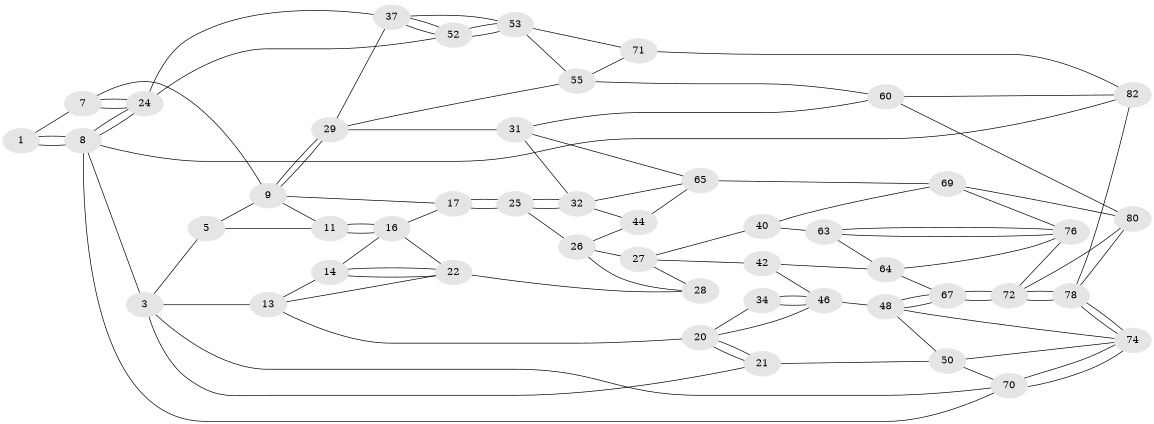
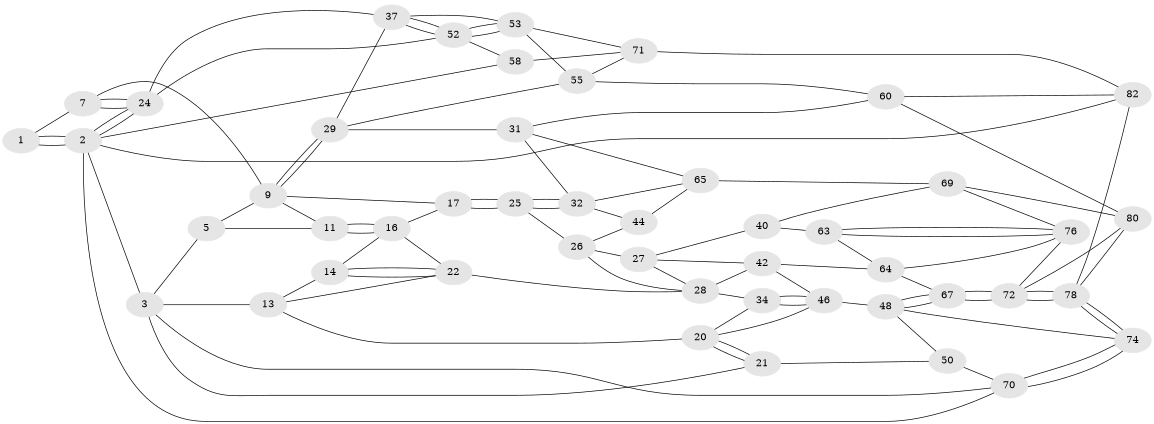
none -> (515, 62)
(83, 141) -> (83, 141)
none -> (731, 277)
none -> (731, 296)
(1040, 351) -> none
